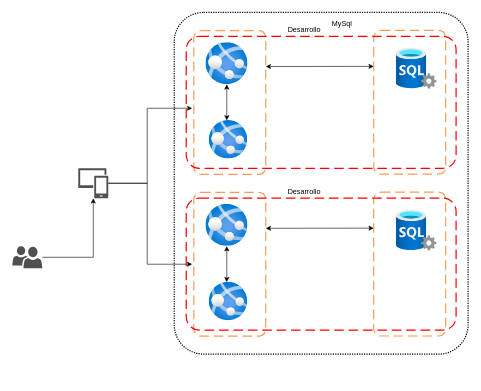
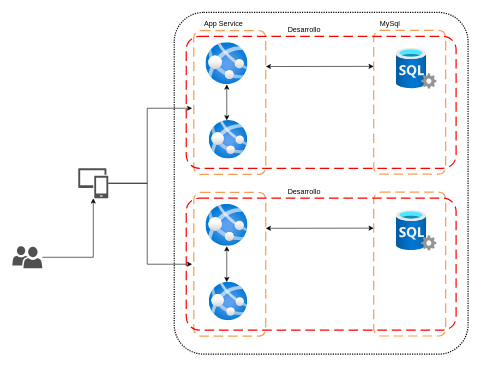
none -> (224, 24)
(342, 24) -> (390, 24)
